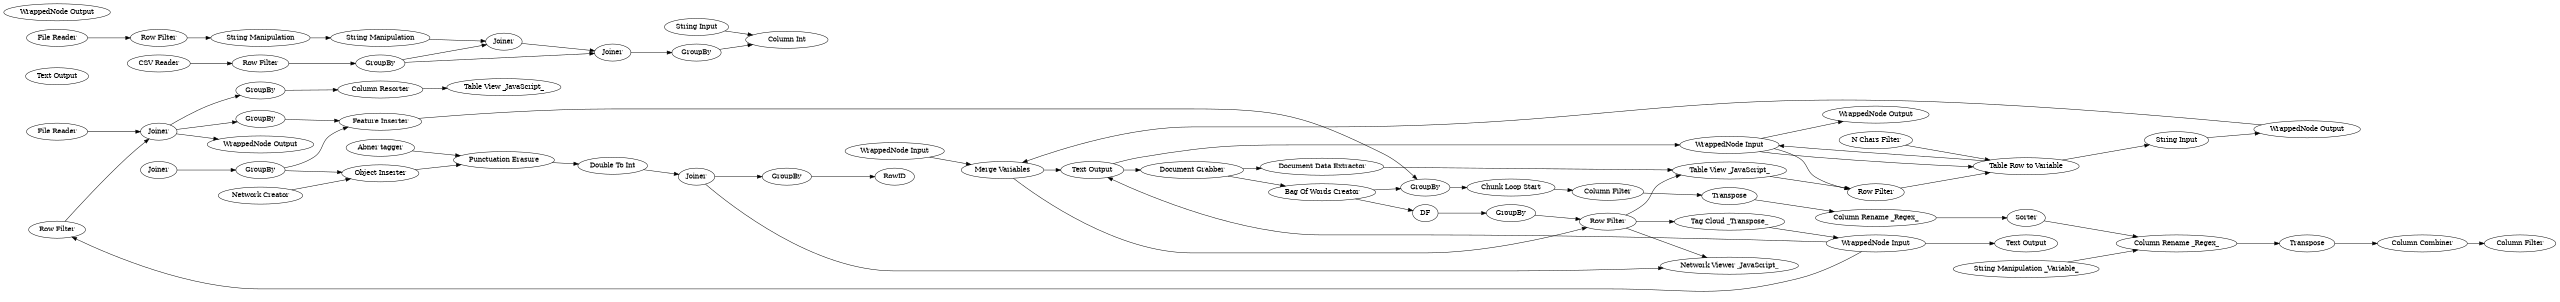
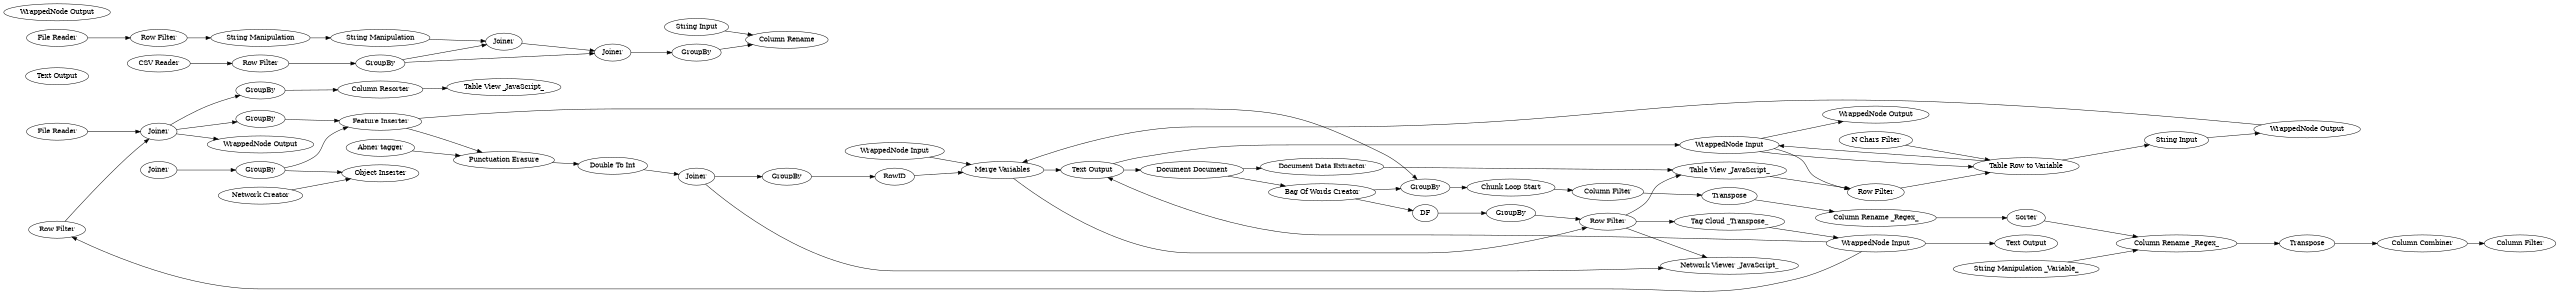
(787, 40) -> (787, 40)
(436, 167) -> (442, 139)
(1192, 170) -> (1192, 170)
none -> (936, 174)
